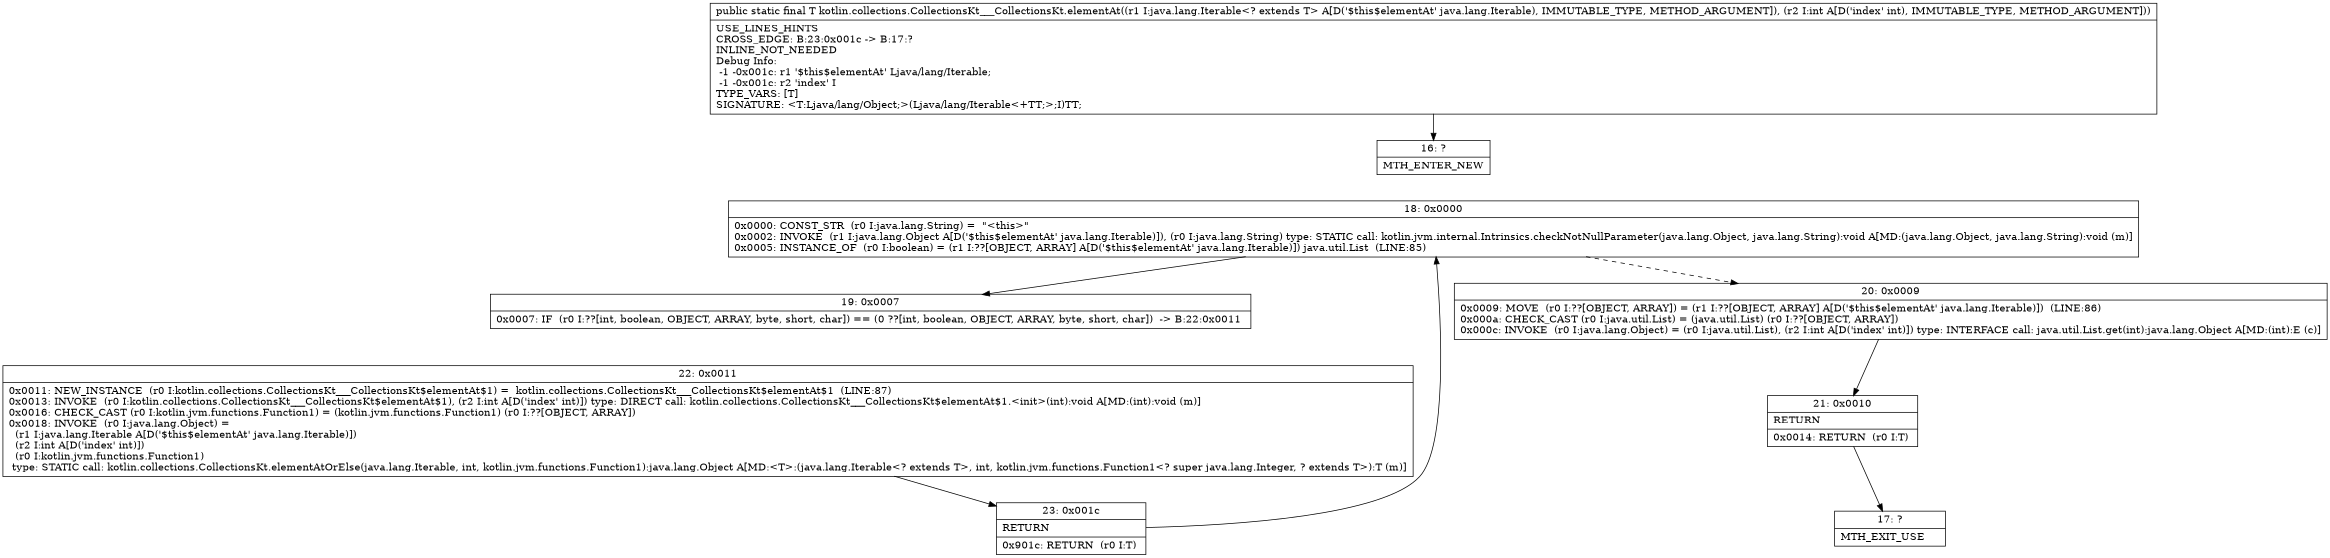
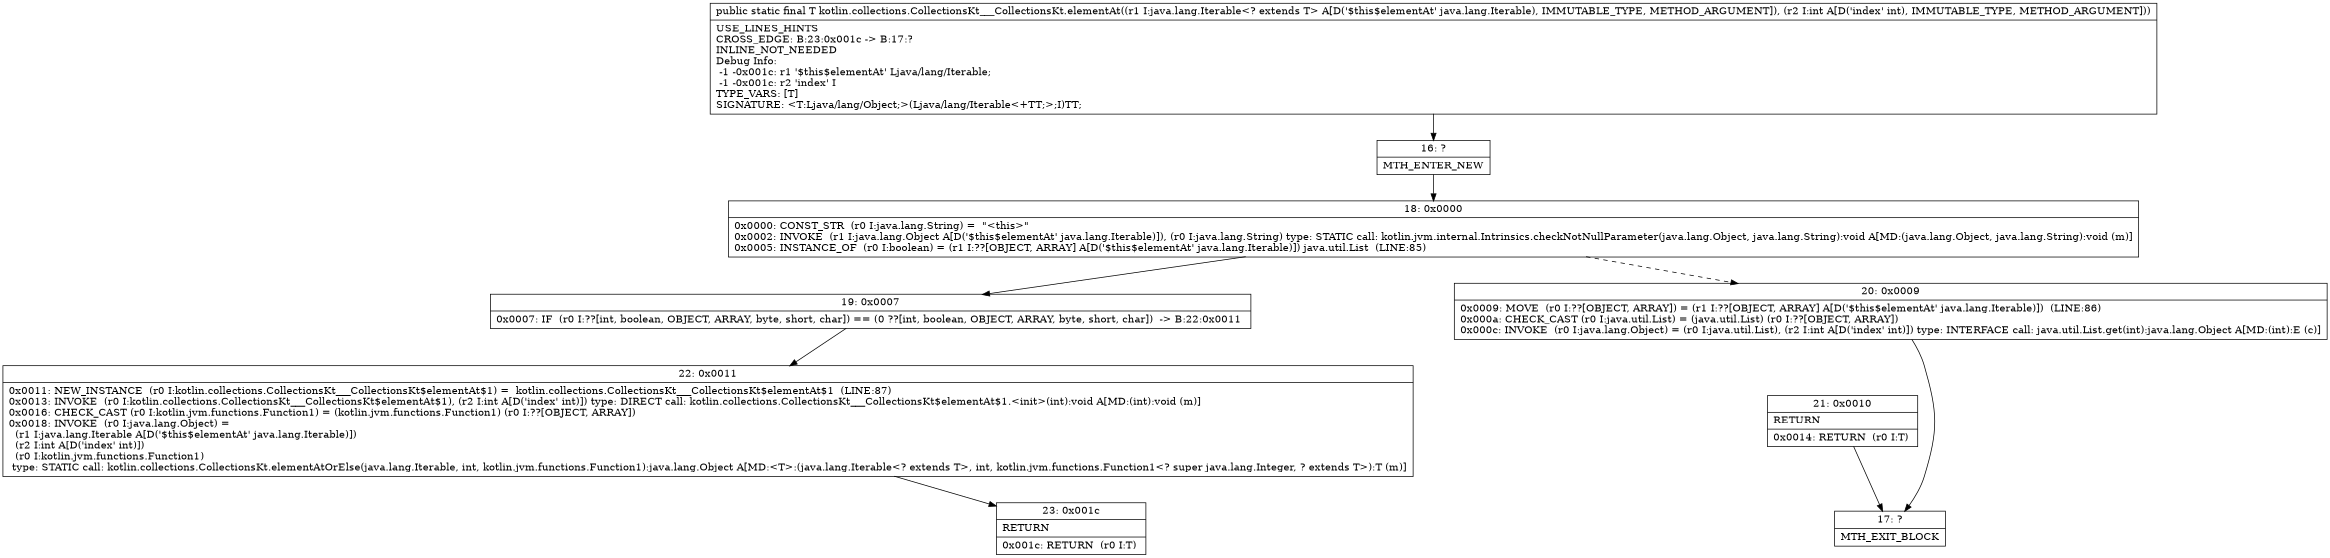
none -> (821, 345)
(1868, 364) -> (1935, 423)
(1392, 494) -> (1434, 184)
(1883, 537) -> (1890, 537)
(1071, 545) -> (1071, 545)
